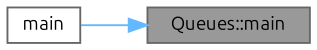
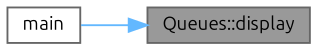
(229, 25) -> (229, 25)
